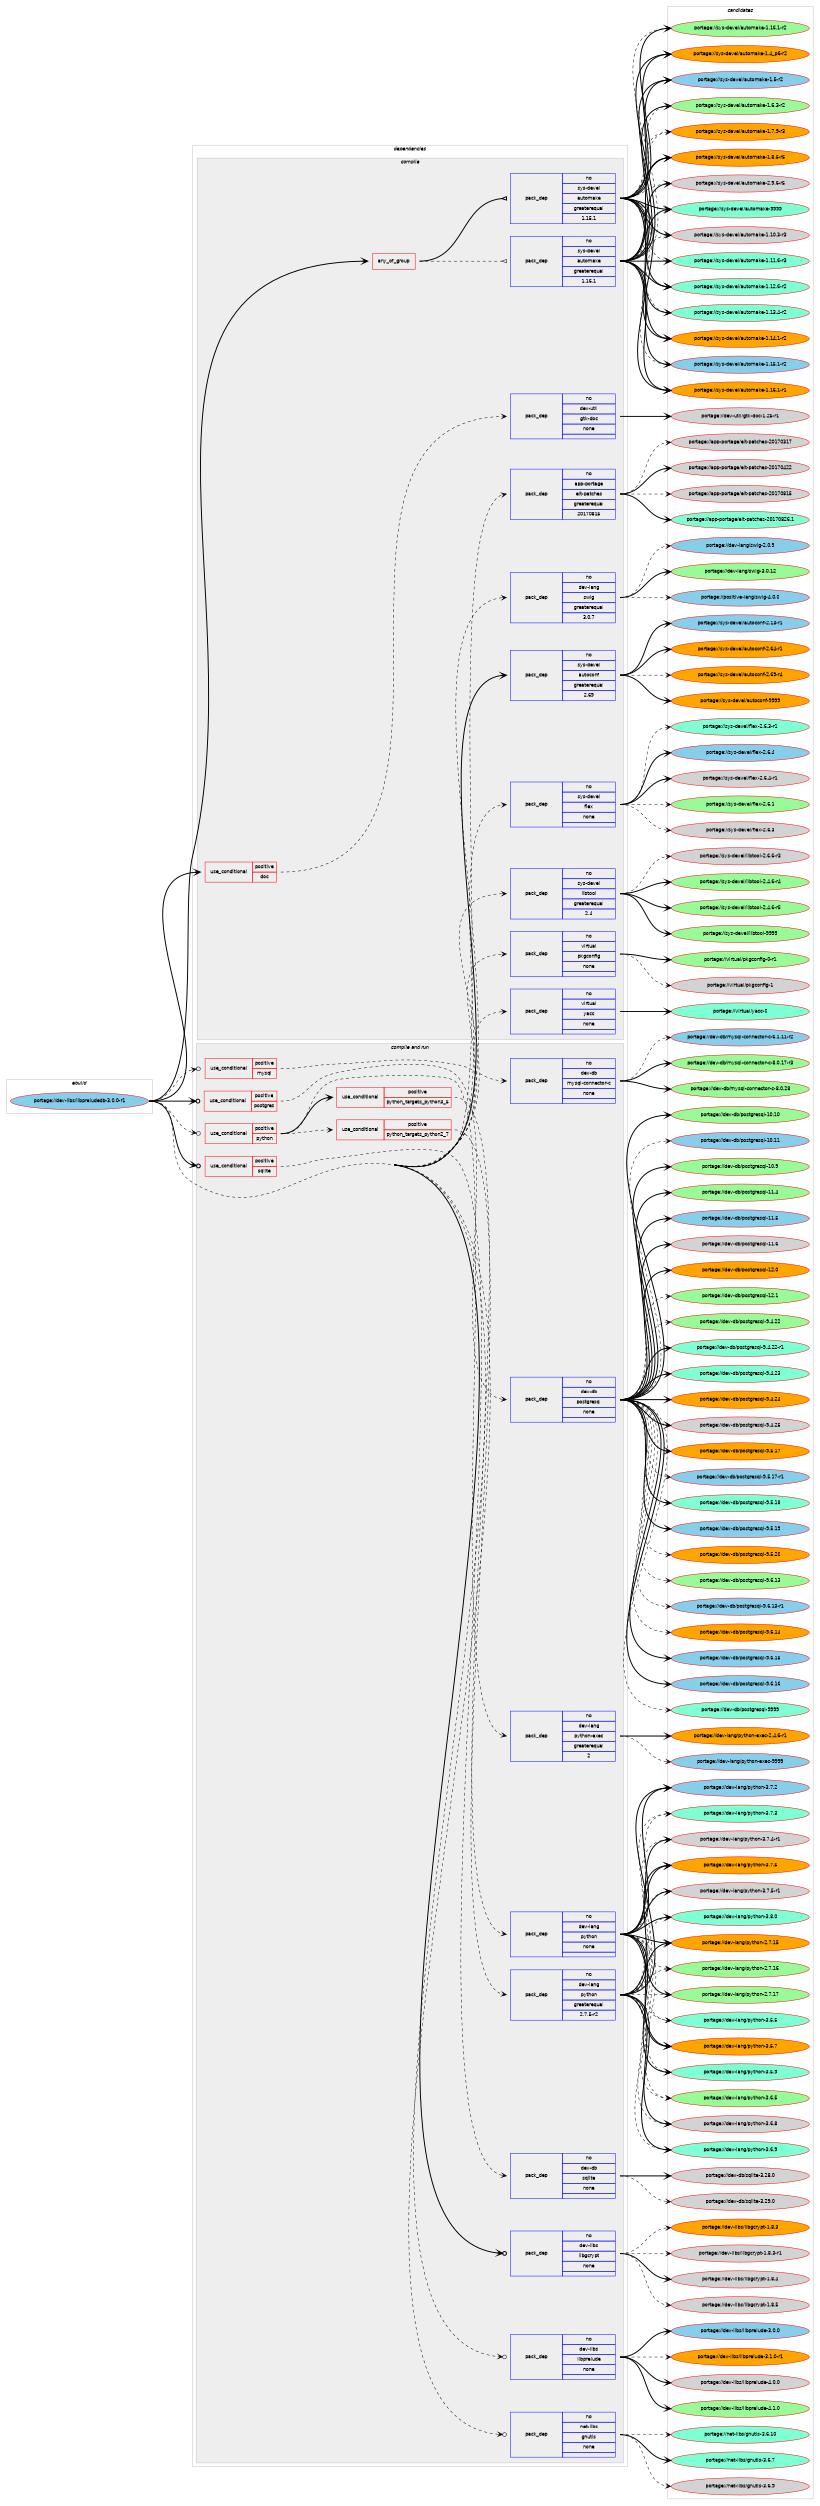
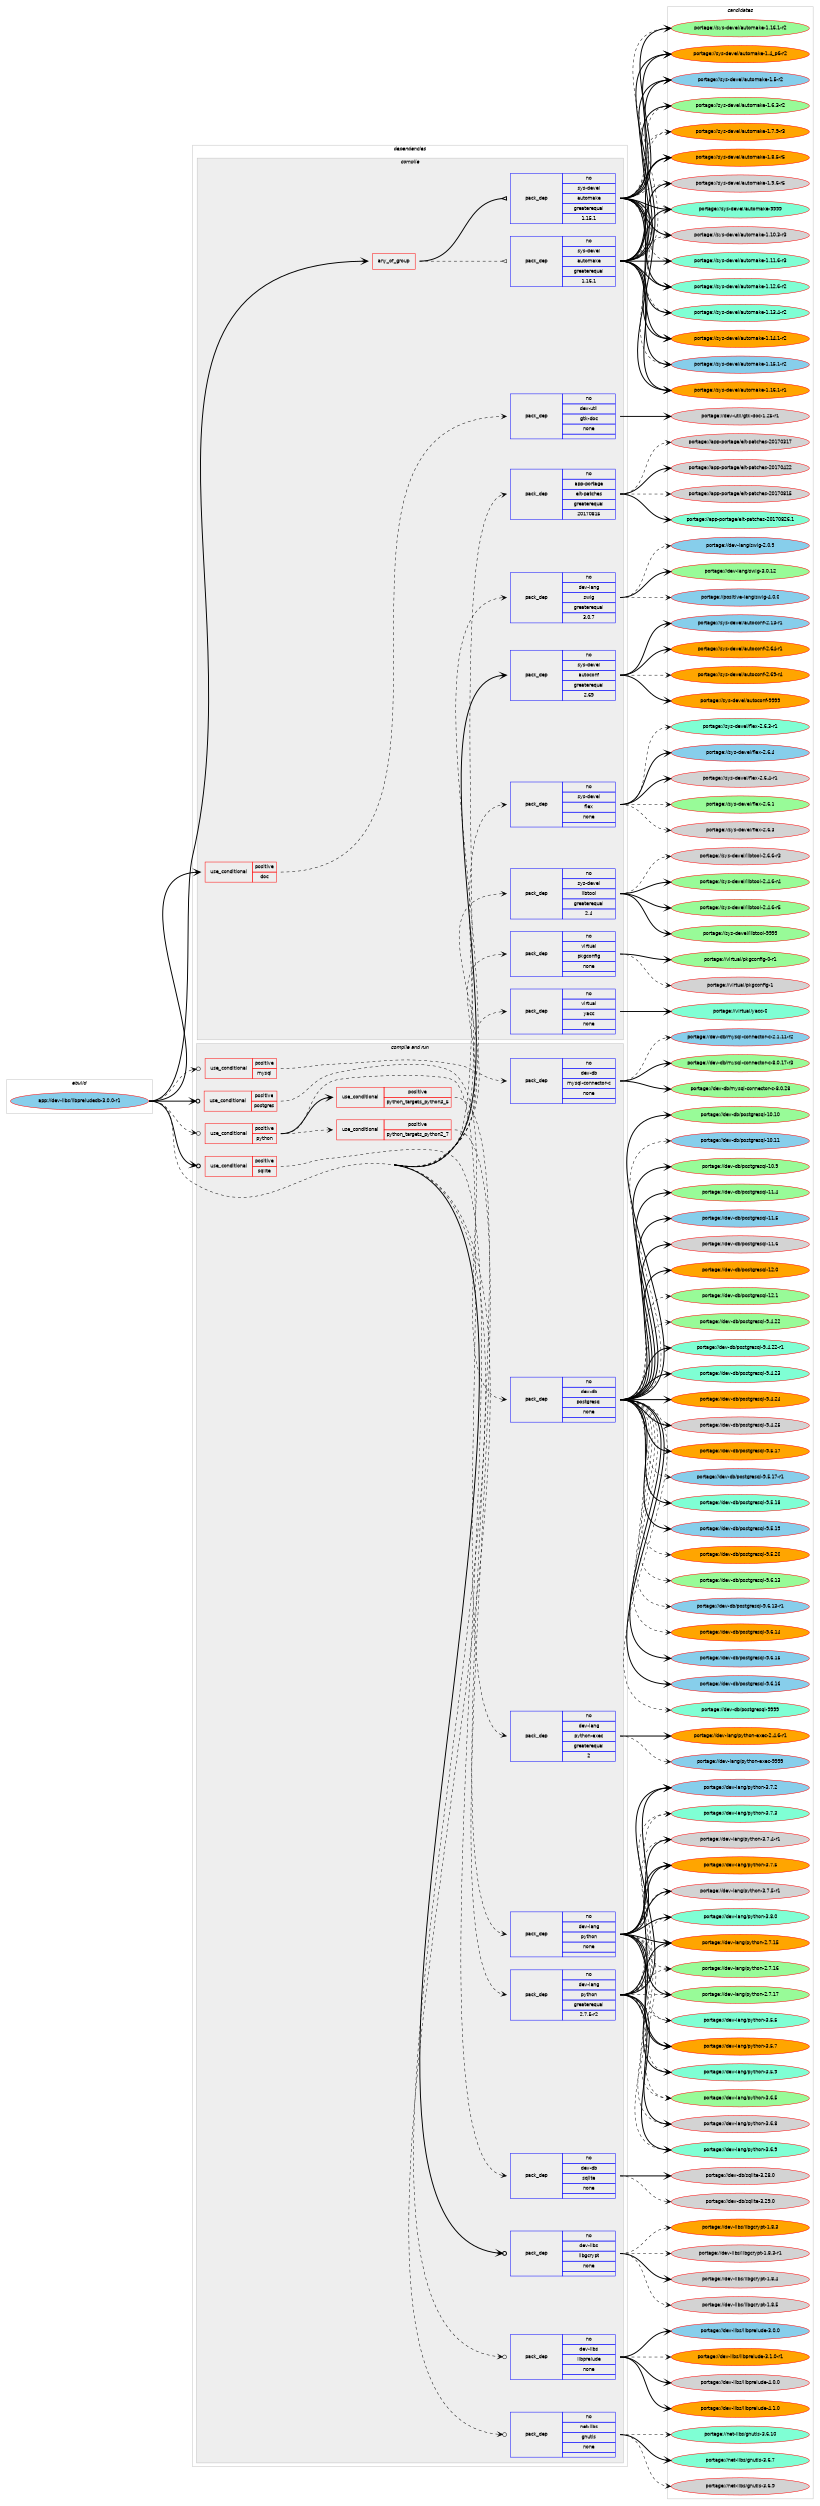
(740, 184) -> (740, 184)
(740, 1037) -> (740, 1037)
(80, 1101) -> (80, 1101)
(740, 2409) -> (740, 2409)
